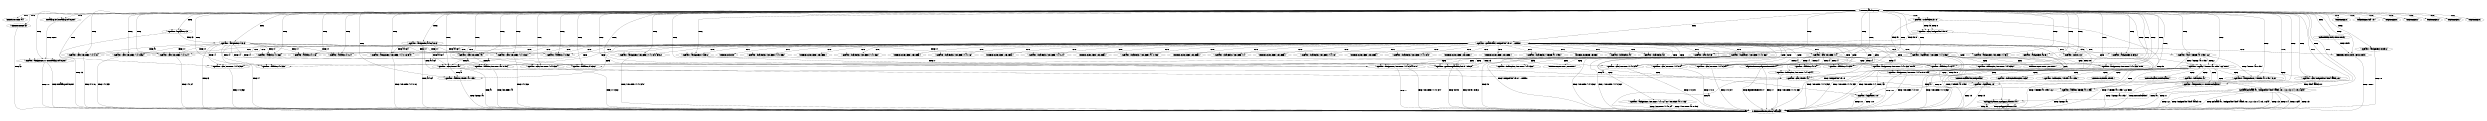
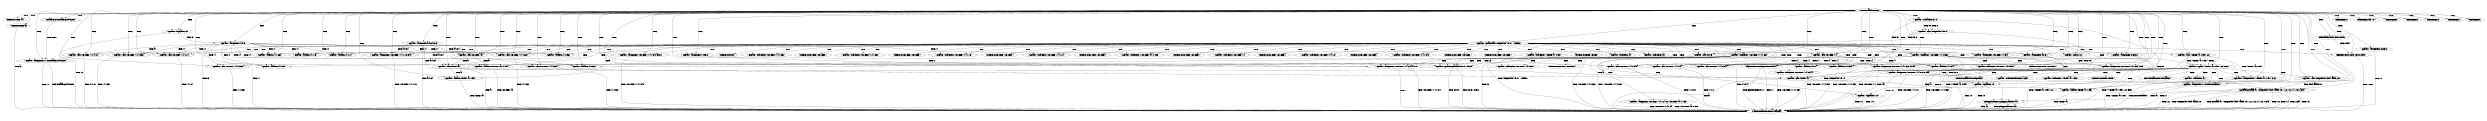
(1086, 44) -> (1775, 45)
(2157, 78) -> (2157, 78)
(1723, 96) -> (1737, 67)
